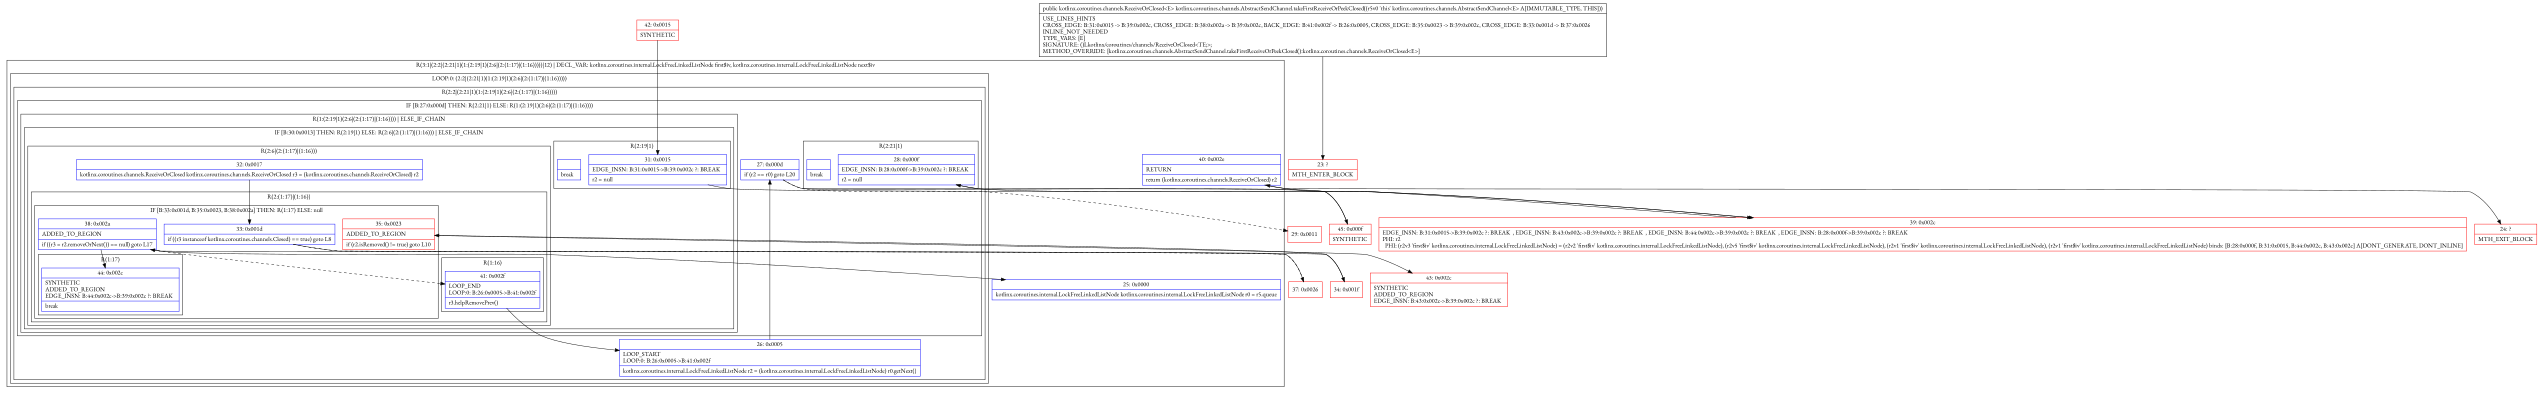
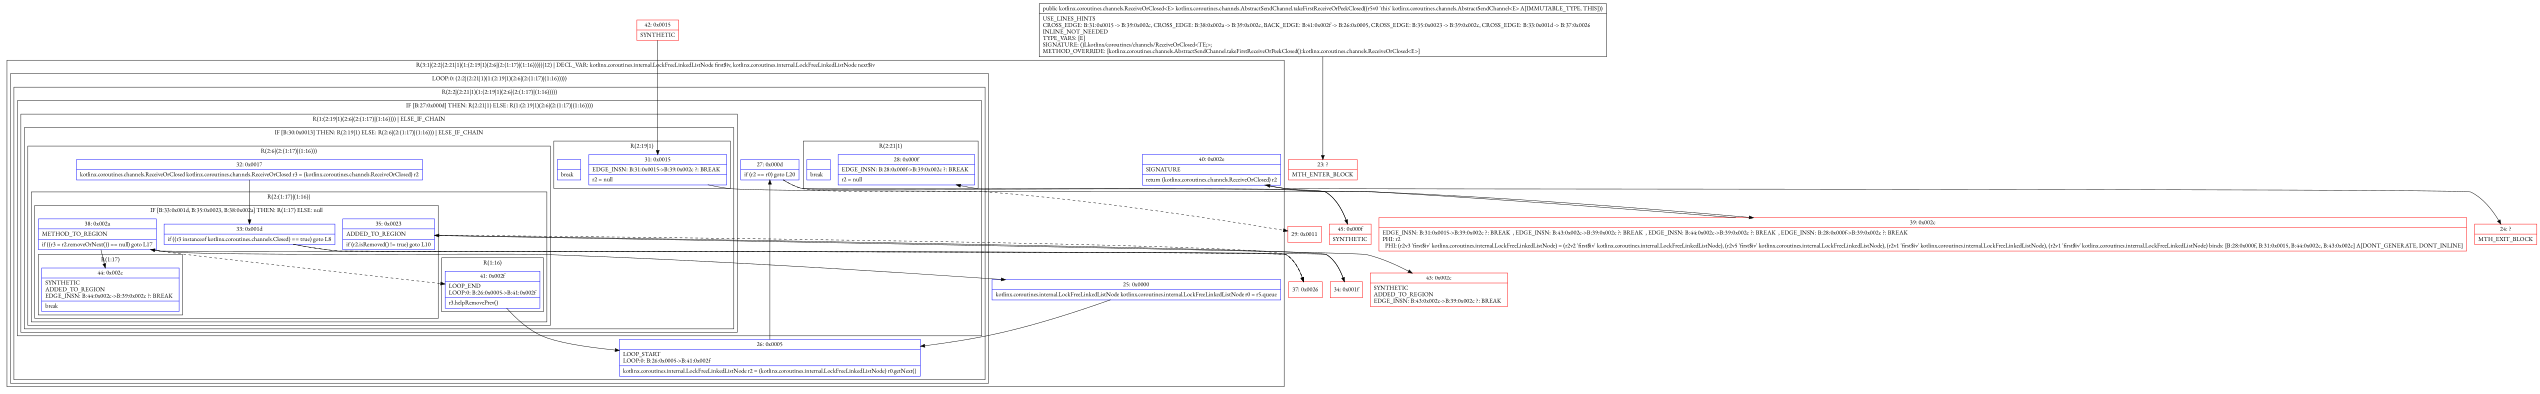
(1159, 169) -> (1163, 169)
(1352, 192) -> none
(72, 234) -> (75, 234)
(389, 234) -> (389, 234)
none -> (875, 241)
none -> (1019, 328)
